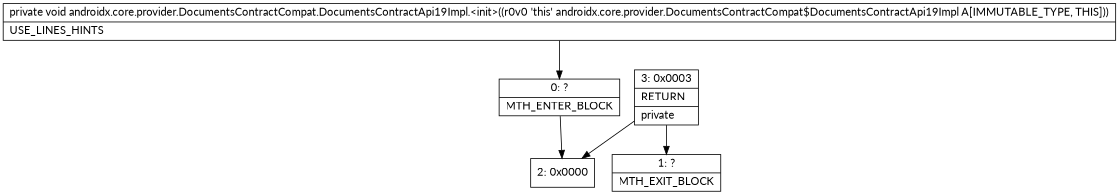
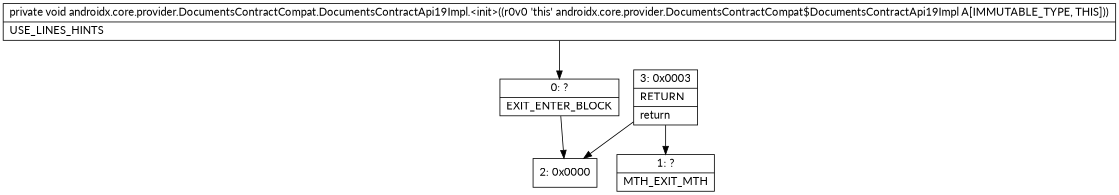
(559, 106) -> (559, 106)
(658, 115) -> (655, 115)
(666, 182) -> (666, 182)
